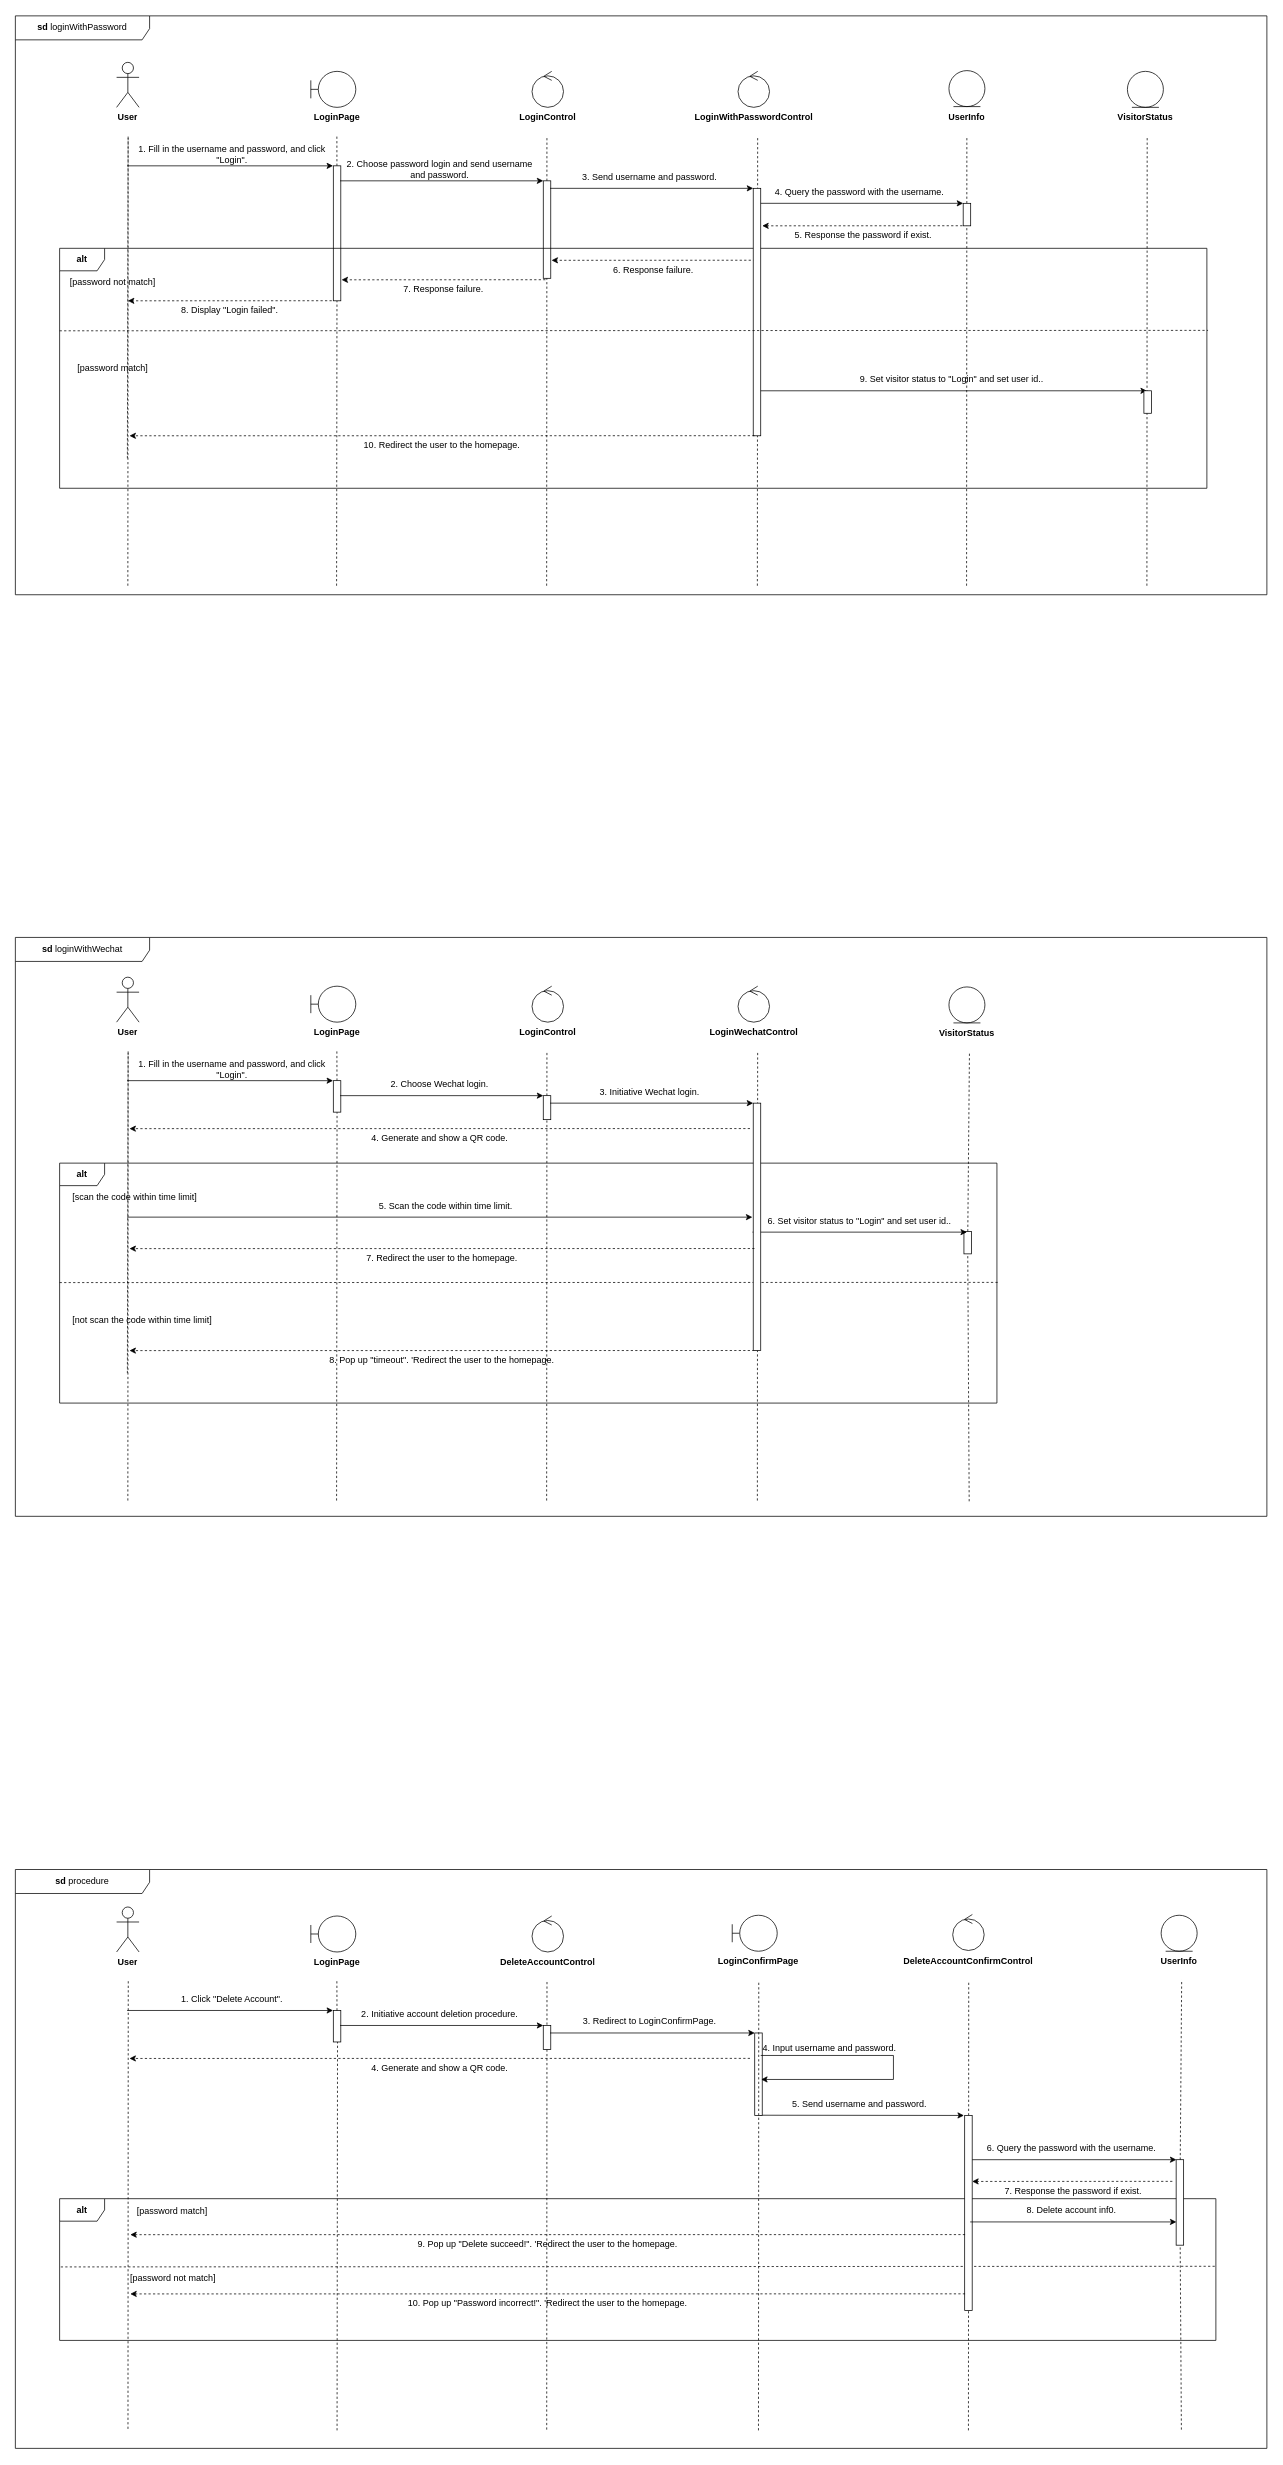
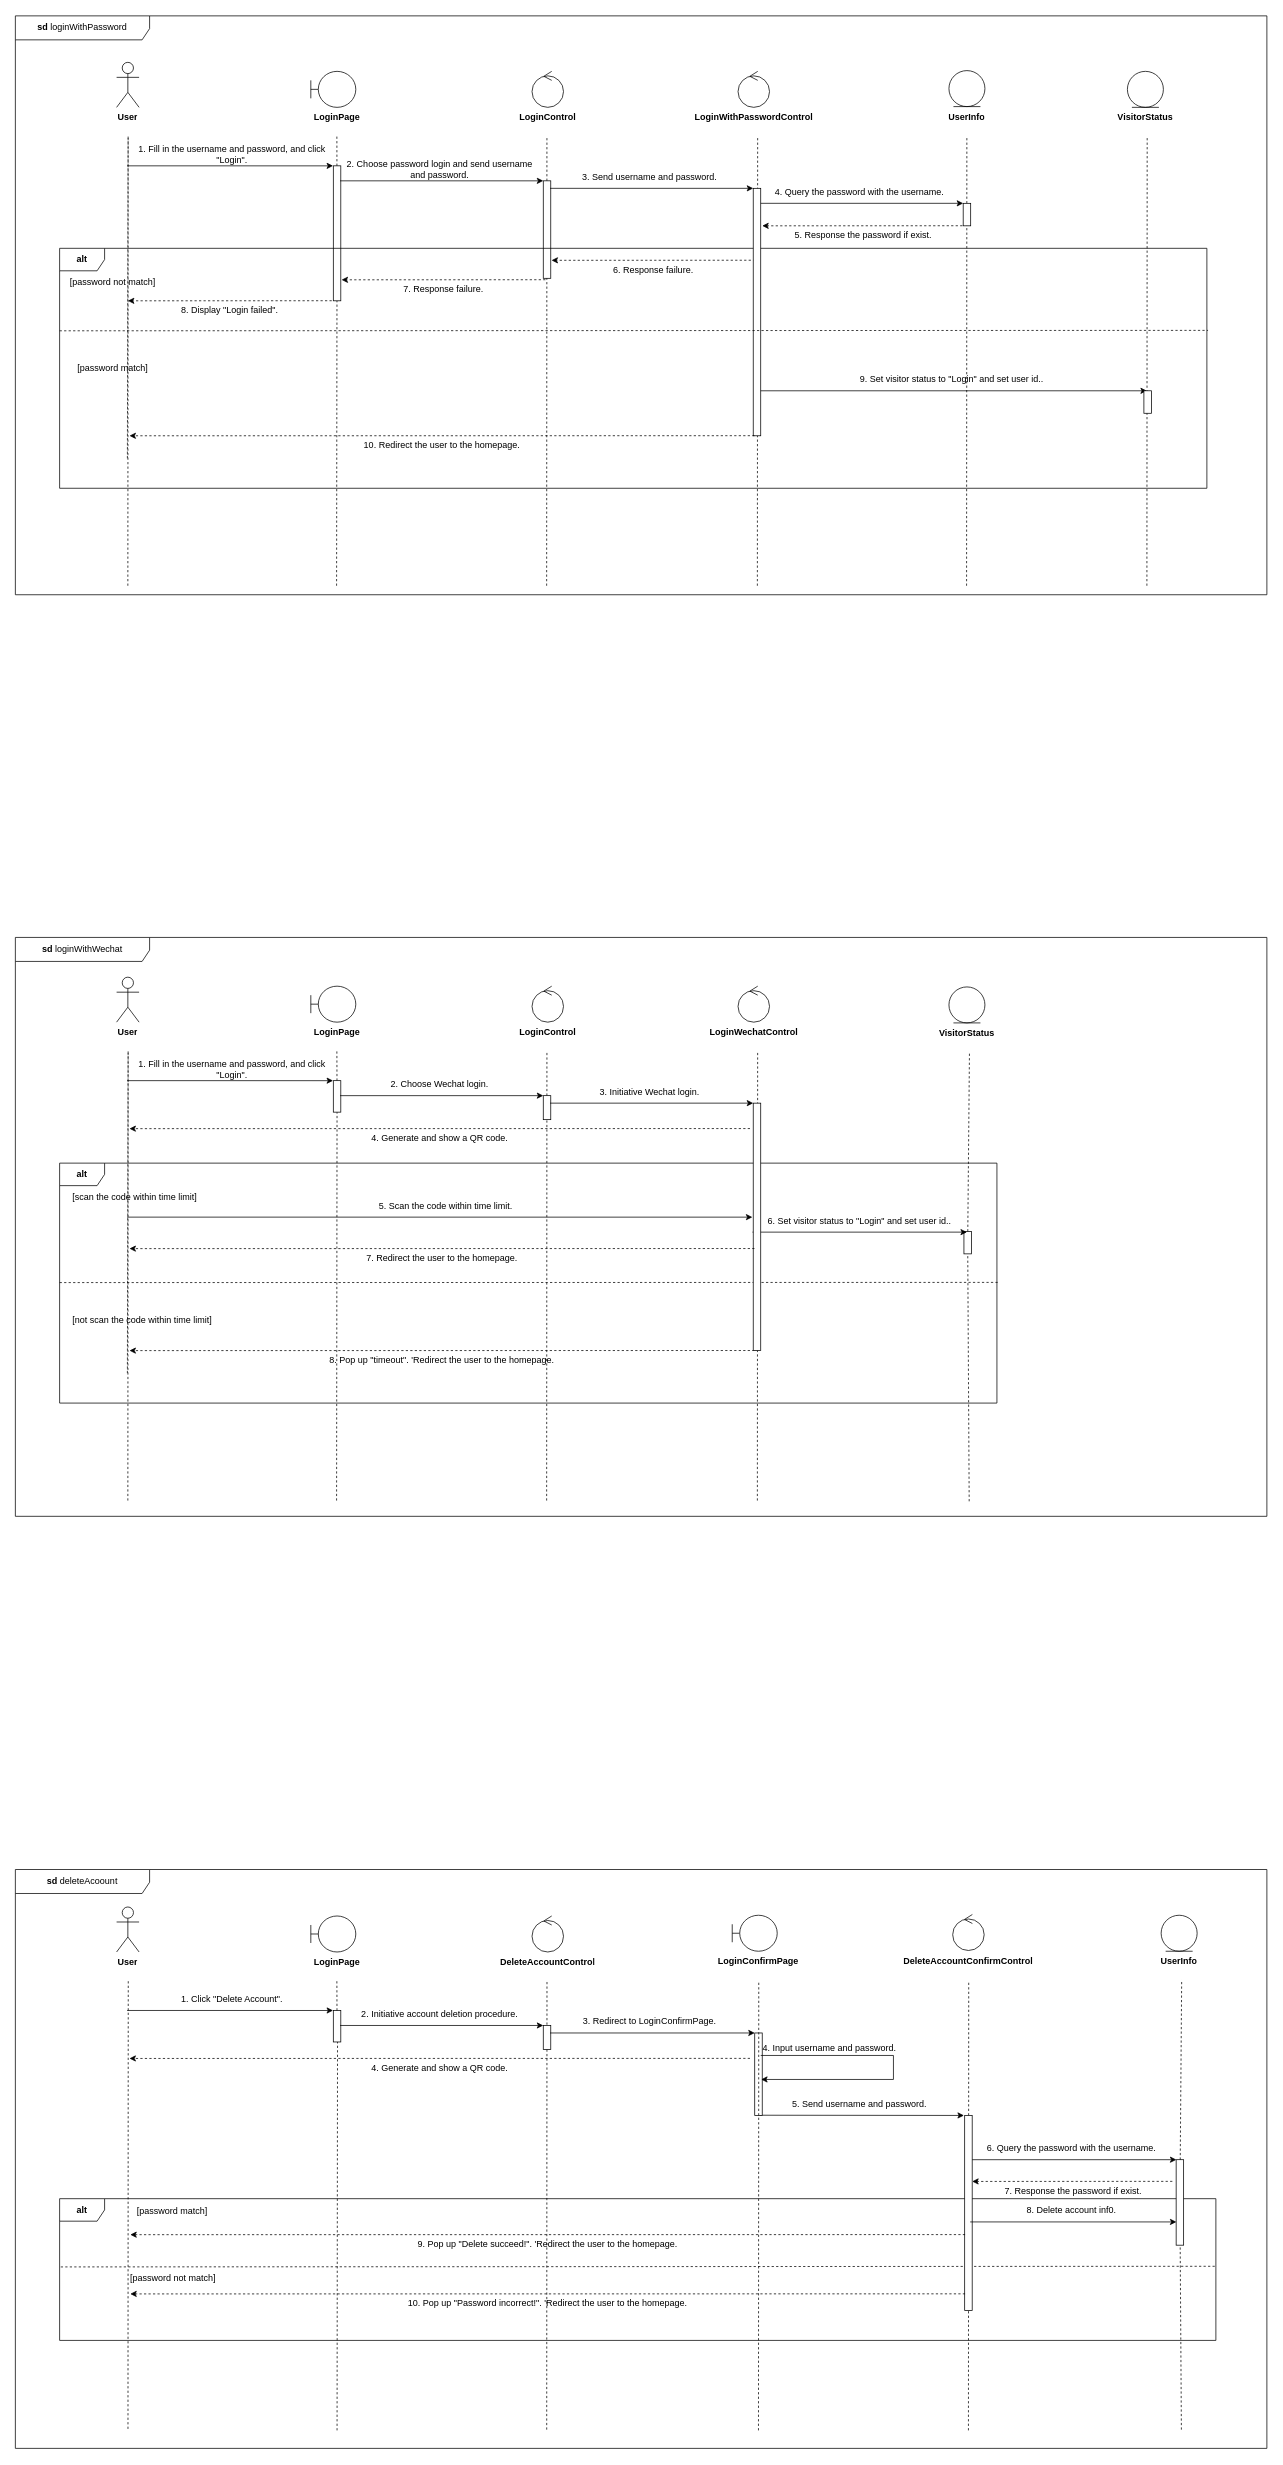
(83, 1881) -> (83, 1881)
